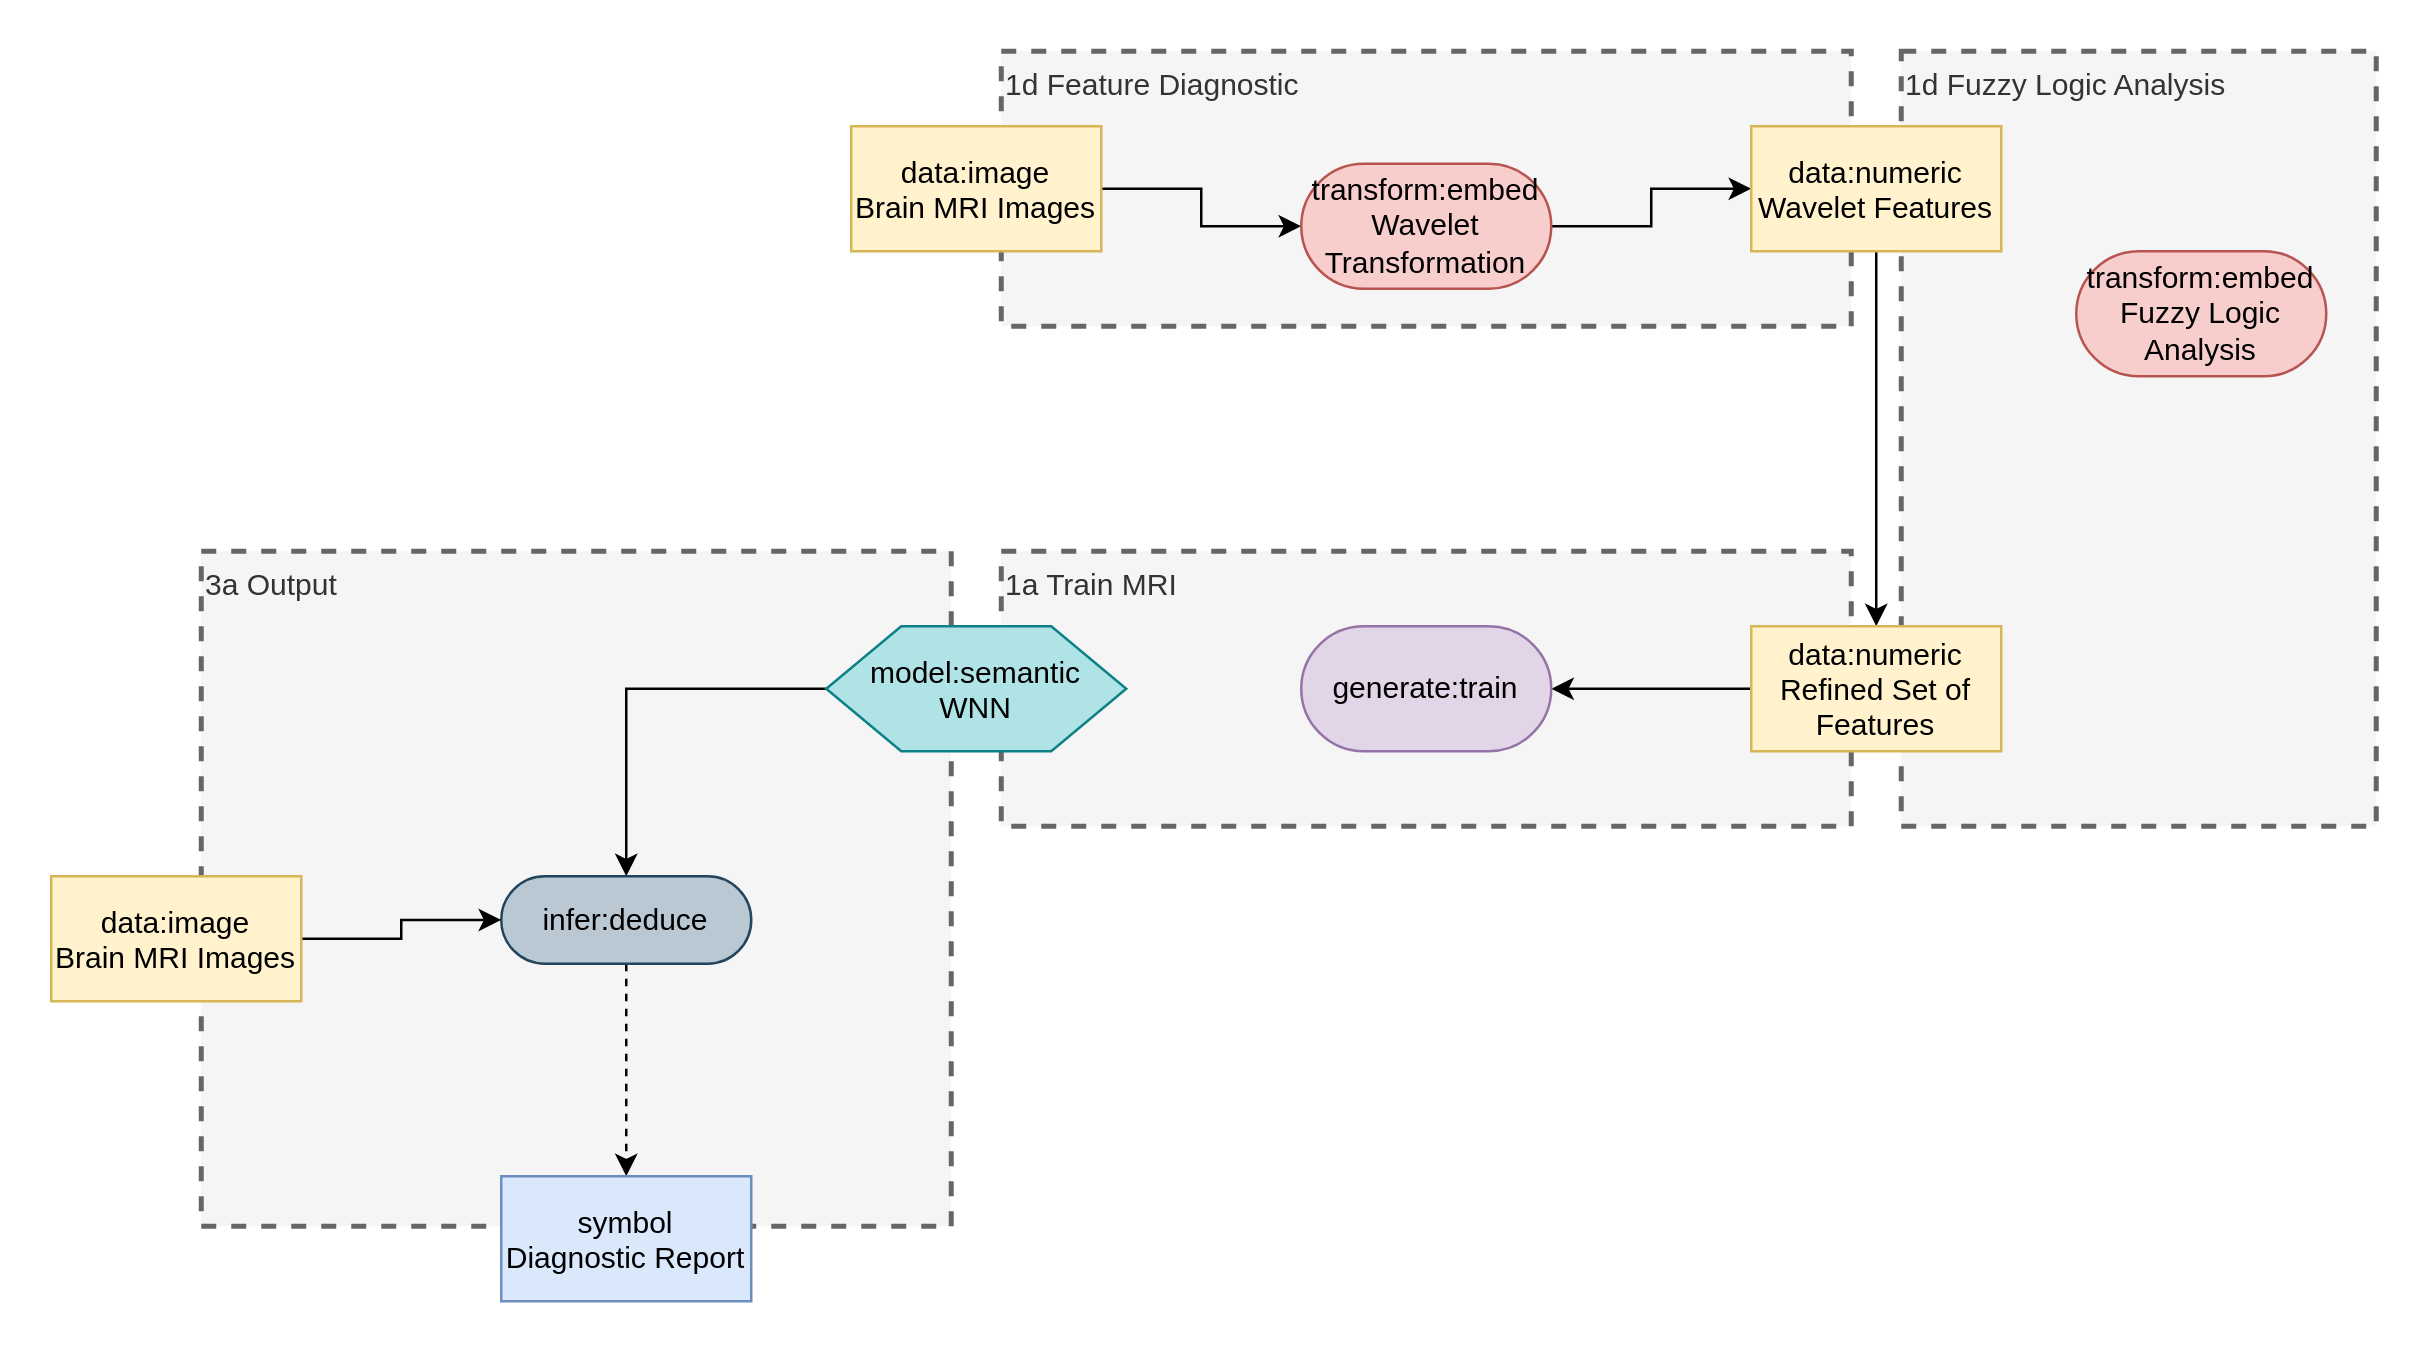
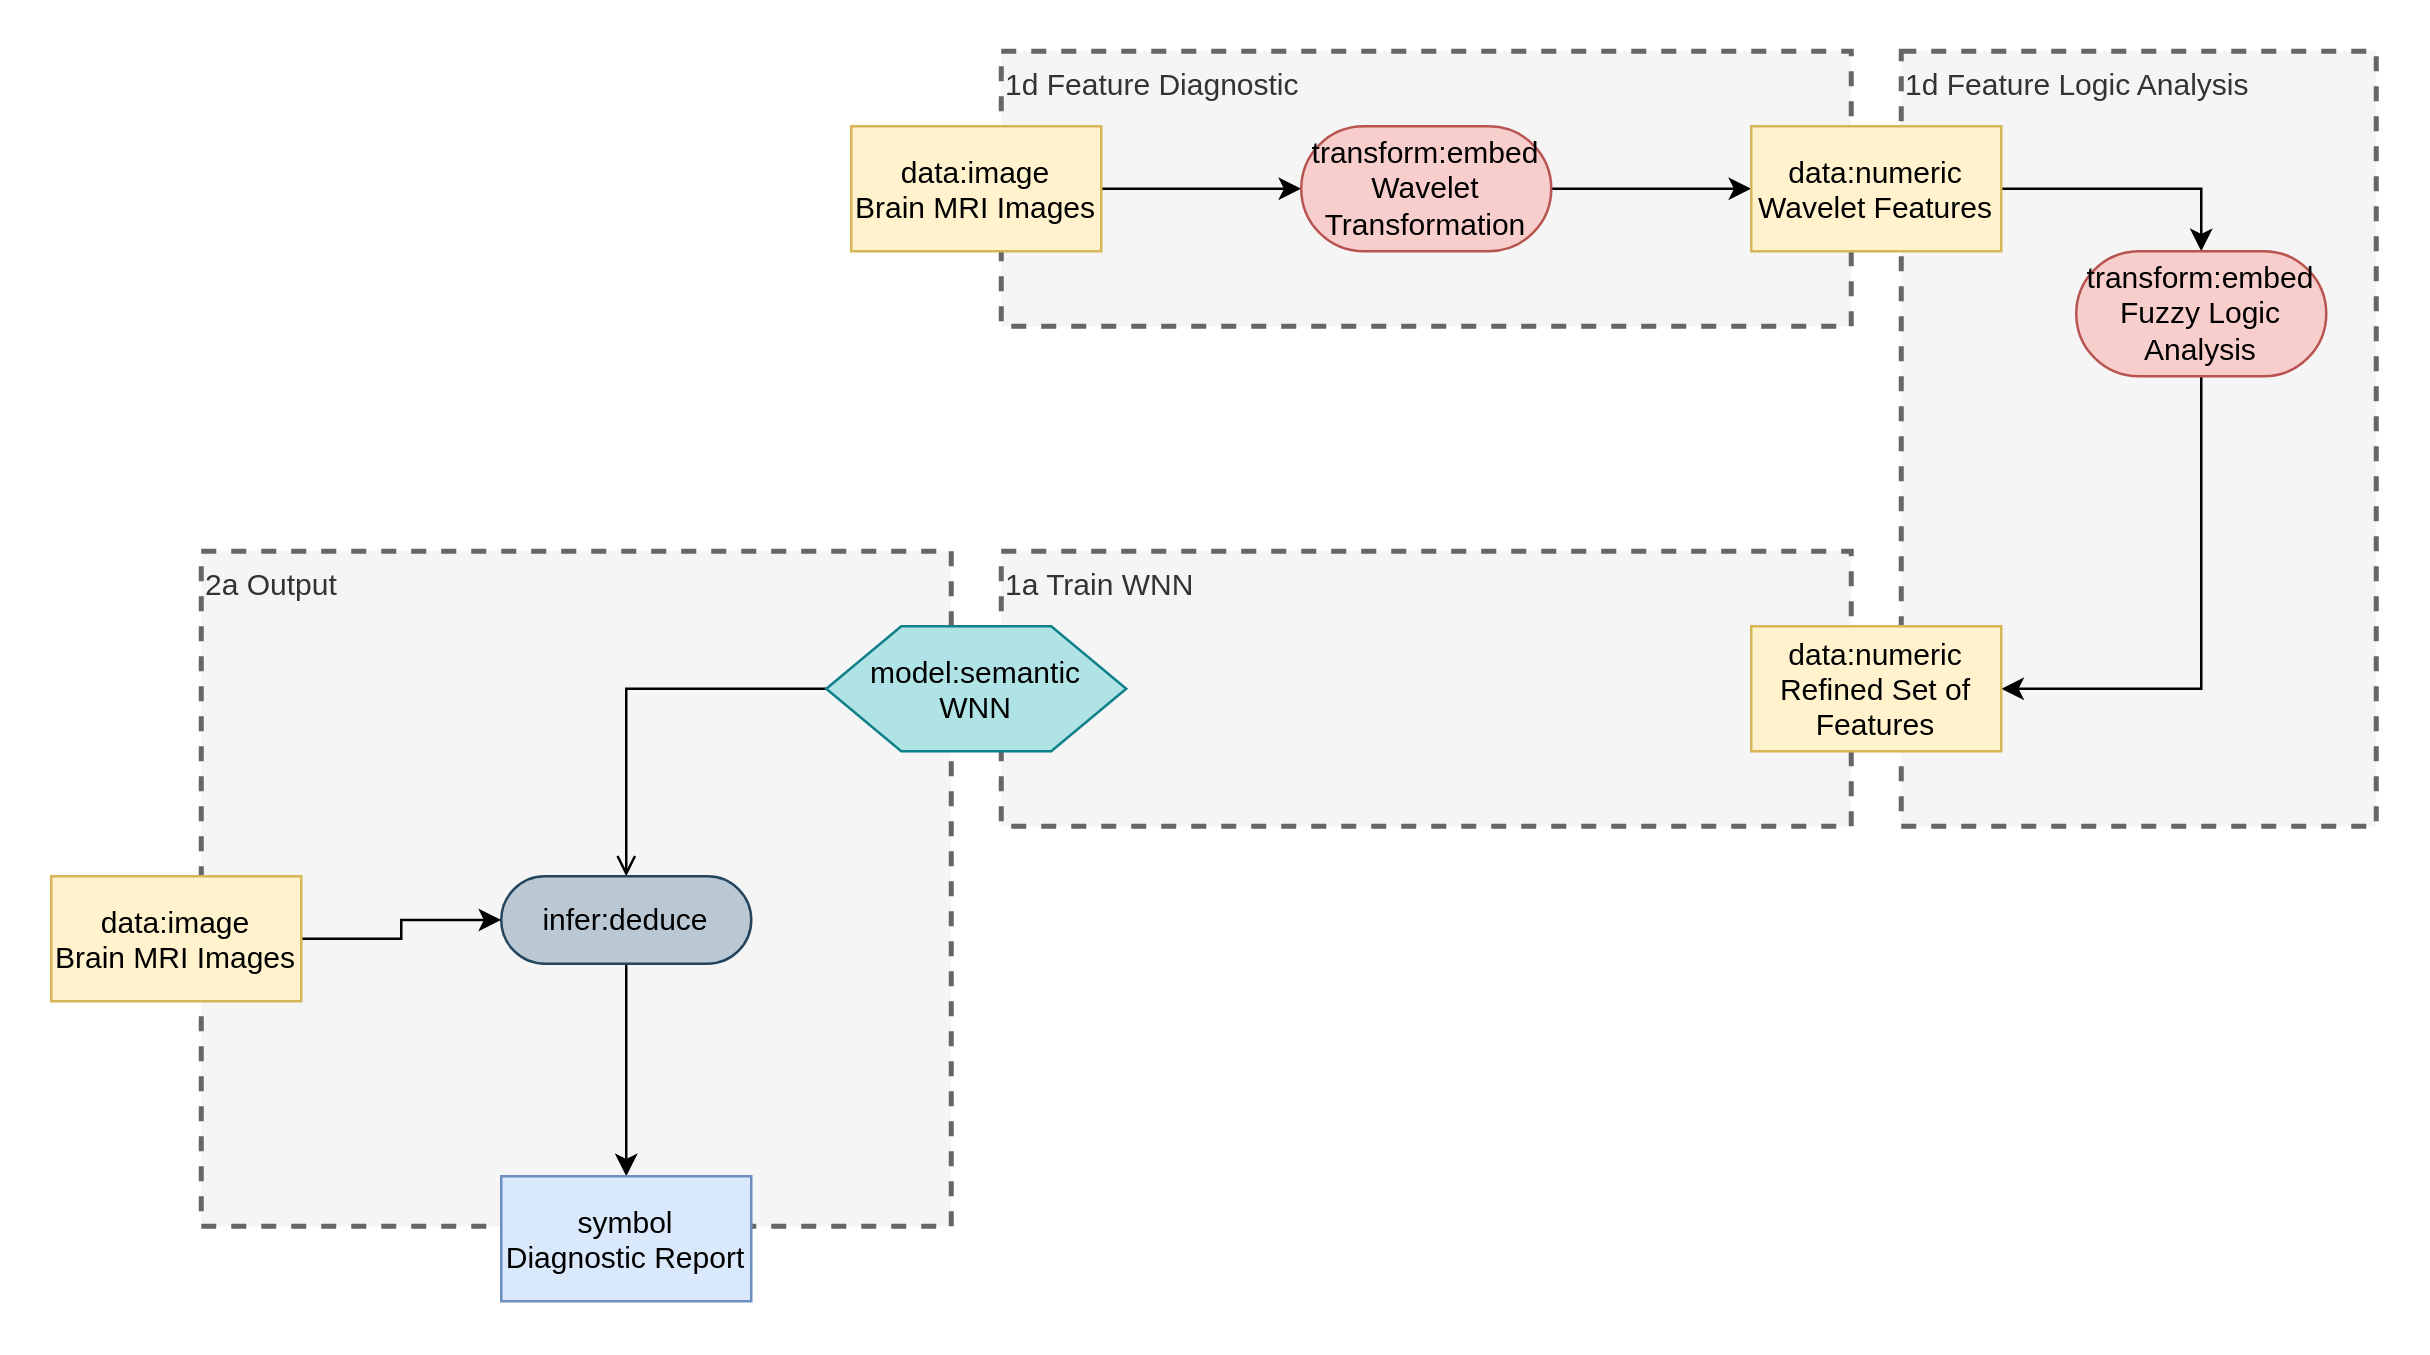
(2076, 87) -> (2093, 87)
(1426, 226) -> (1426, 189)
(1876, 430) -> (2124, 189)
(278, 587) -> (278, 587)
(1095, 587) -> (1095, 587)
none -> (2201, 625)
(1426, 689) -> none
(1659, 689) -> none
(626, 858) -> (626, 862)
(626, 1064) -> (626, 1064)
